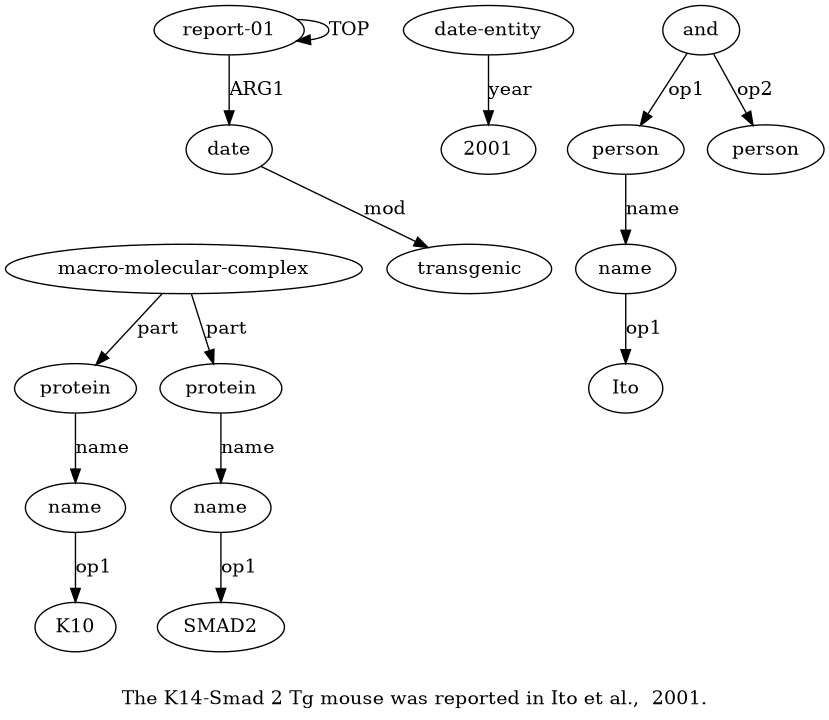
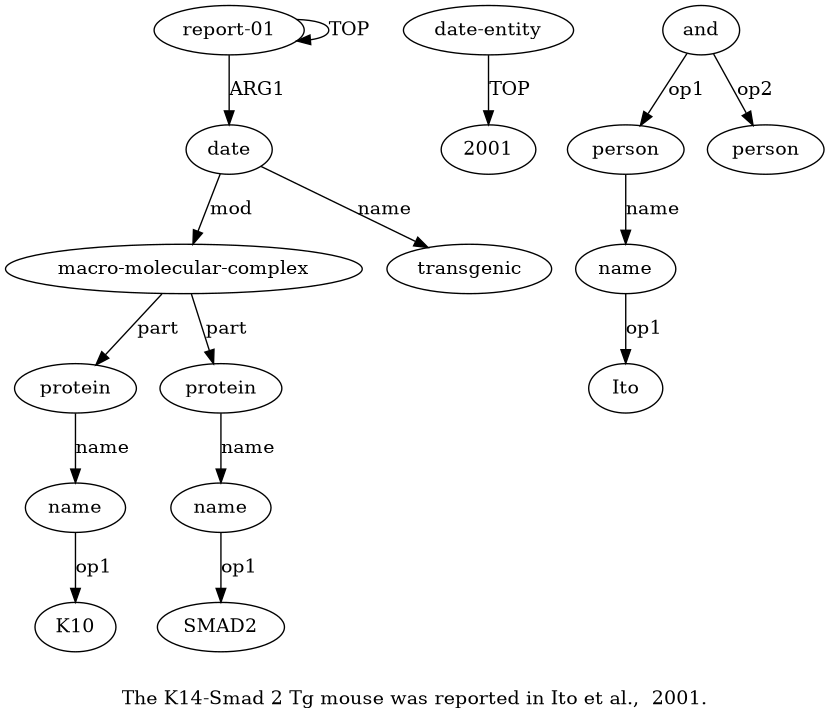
(510, 90) -> (510, 90)
none -> (209, 203)
(385, 209) -> (385, 209)
